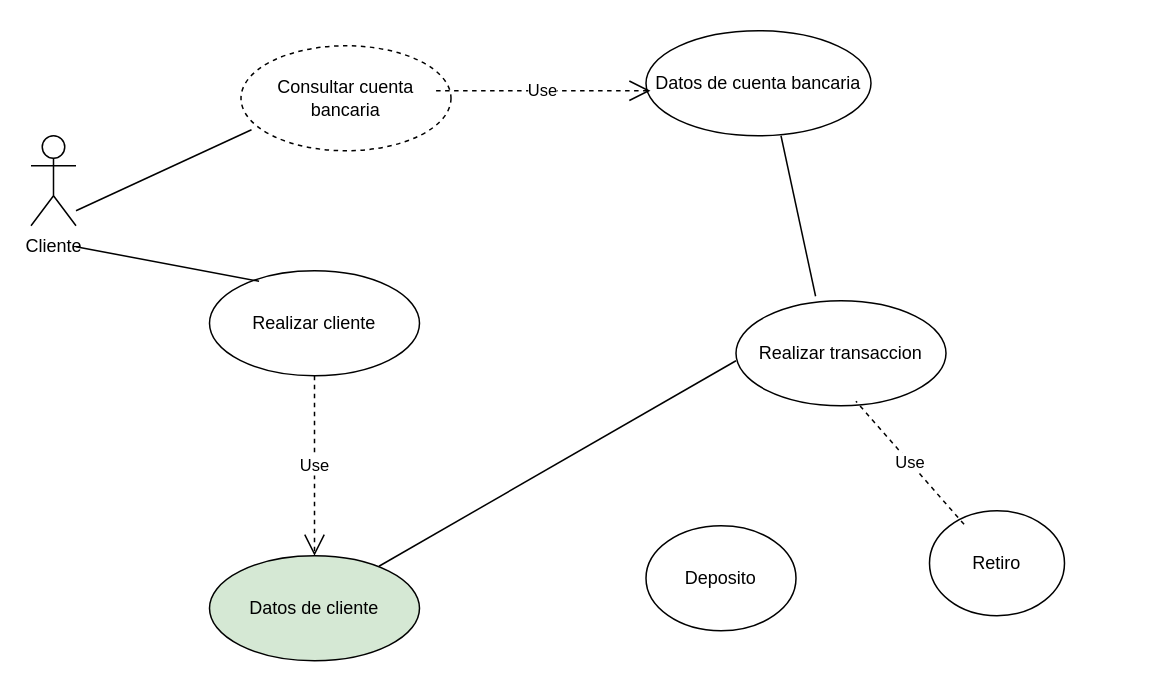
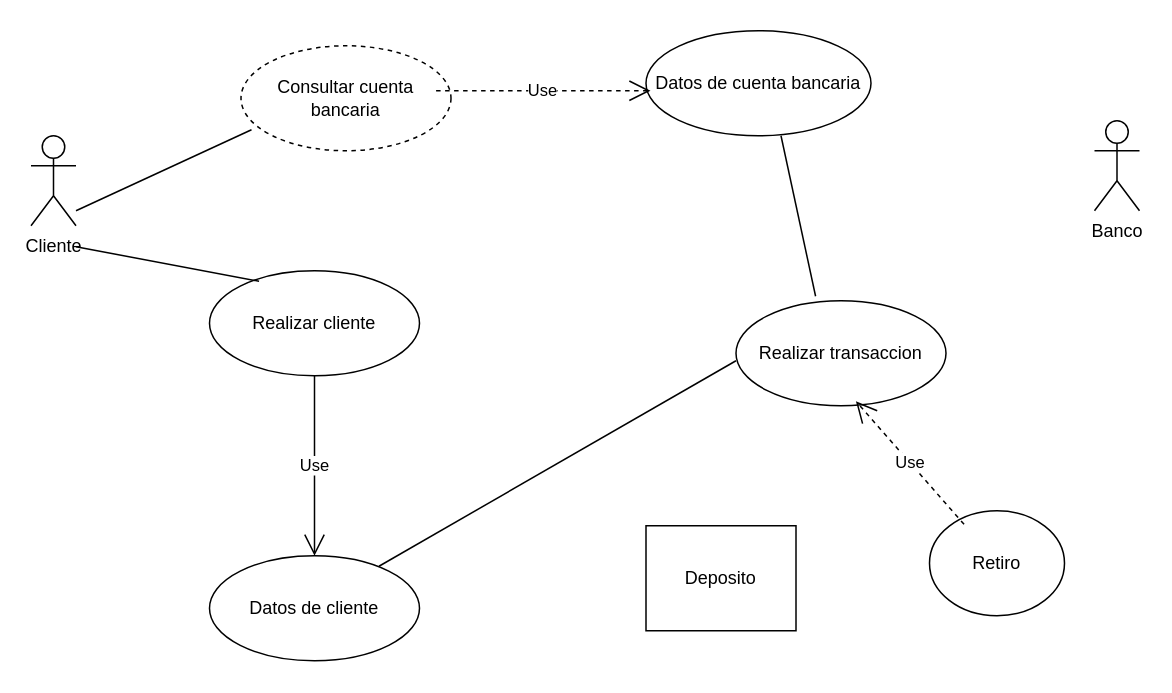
none -> (1117, 166)
(858, 404) -> (860, 406)
(314, 417) -> (314, 417)
(721, 578) -> (721, 578)
(314, 608) -> (314, 608)
